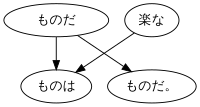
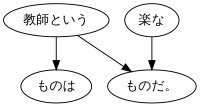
(56, 20) -> (56, 20)
(110, 49) -> (152, 49)
